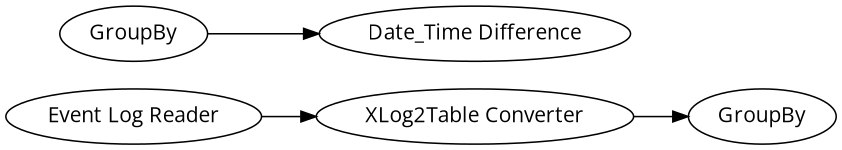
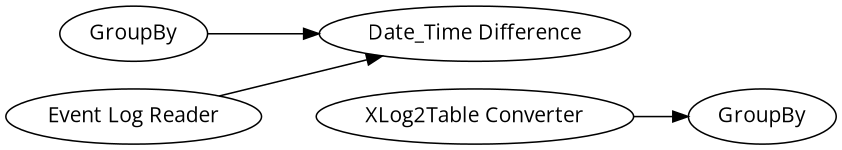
(281, 117) -> (293, 78)
